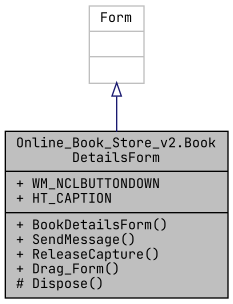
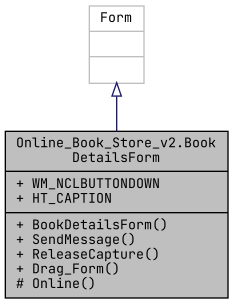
(61, 284) -> (57, 284)
